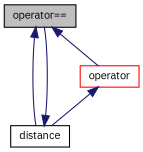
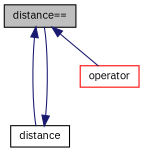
(40, 16) -> (40, 16)
(71, 110) -> none
